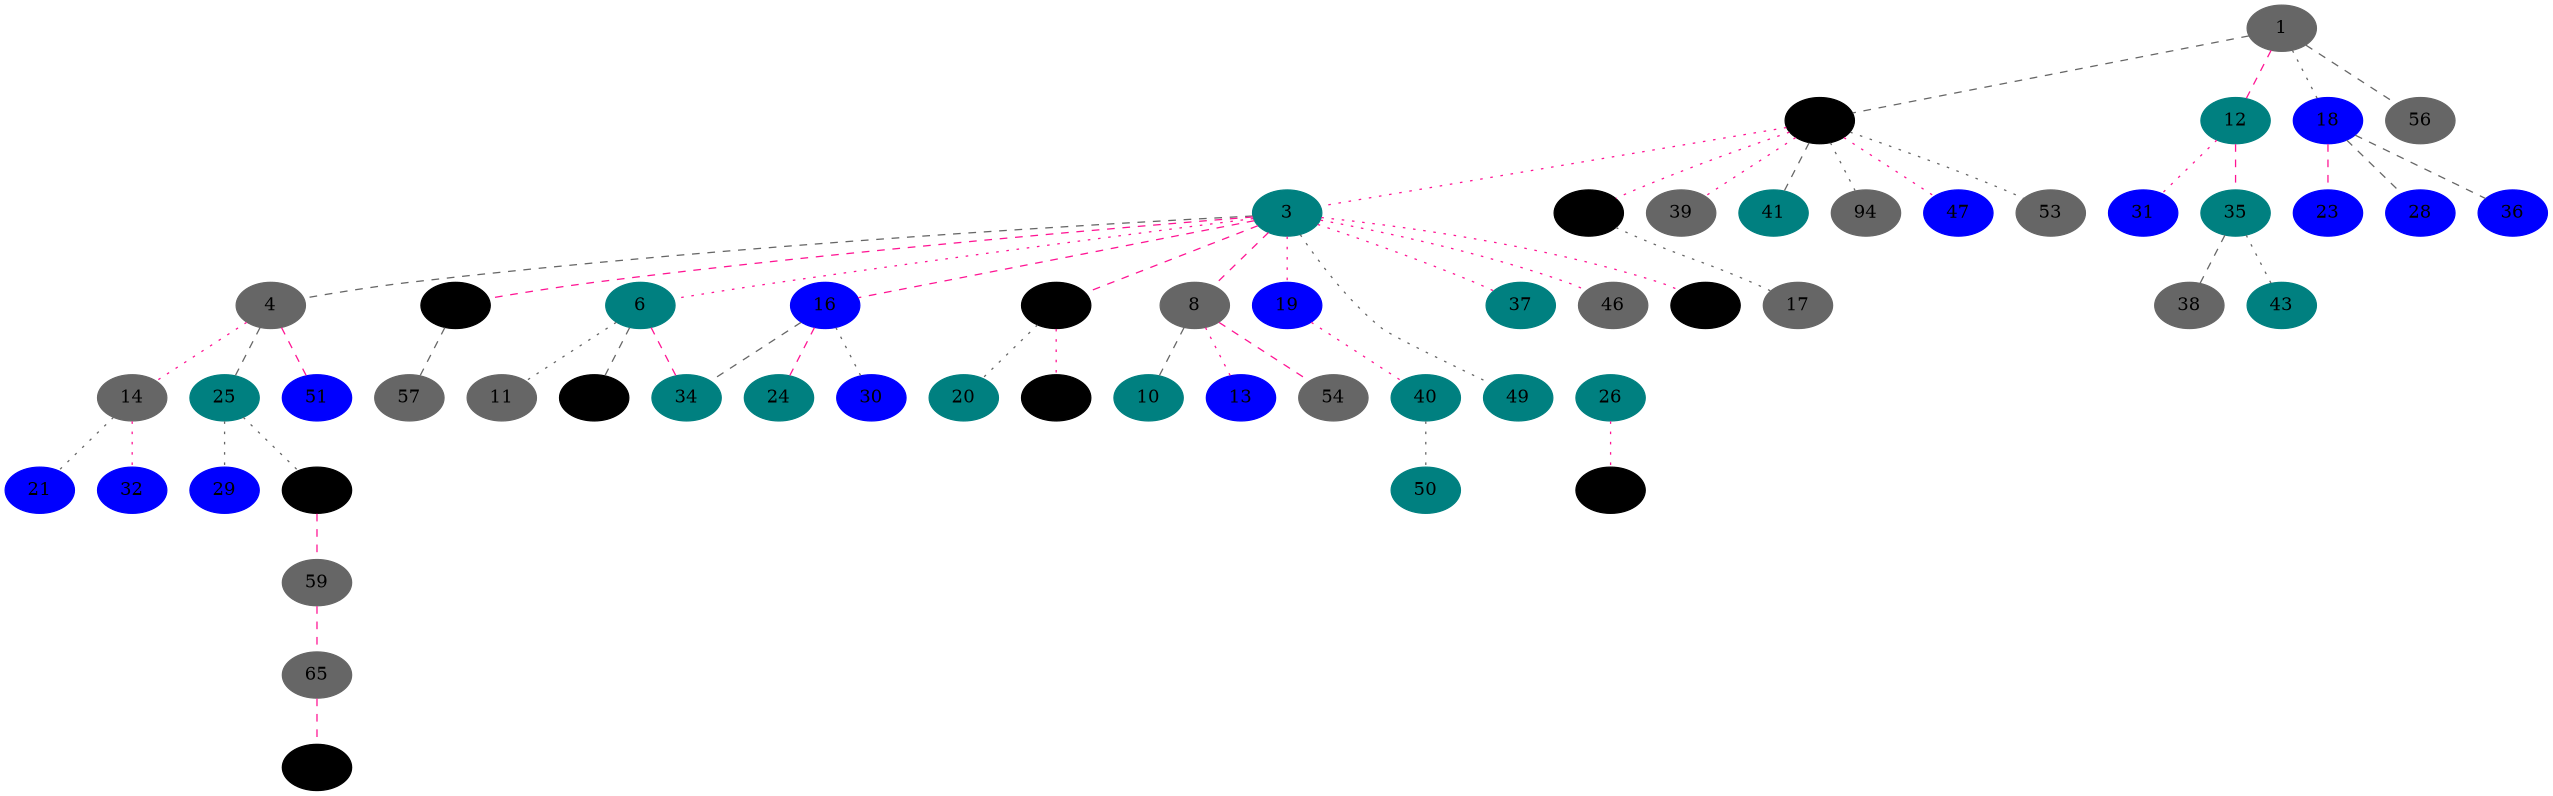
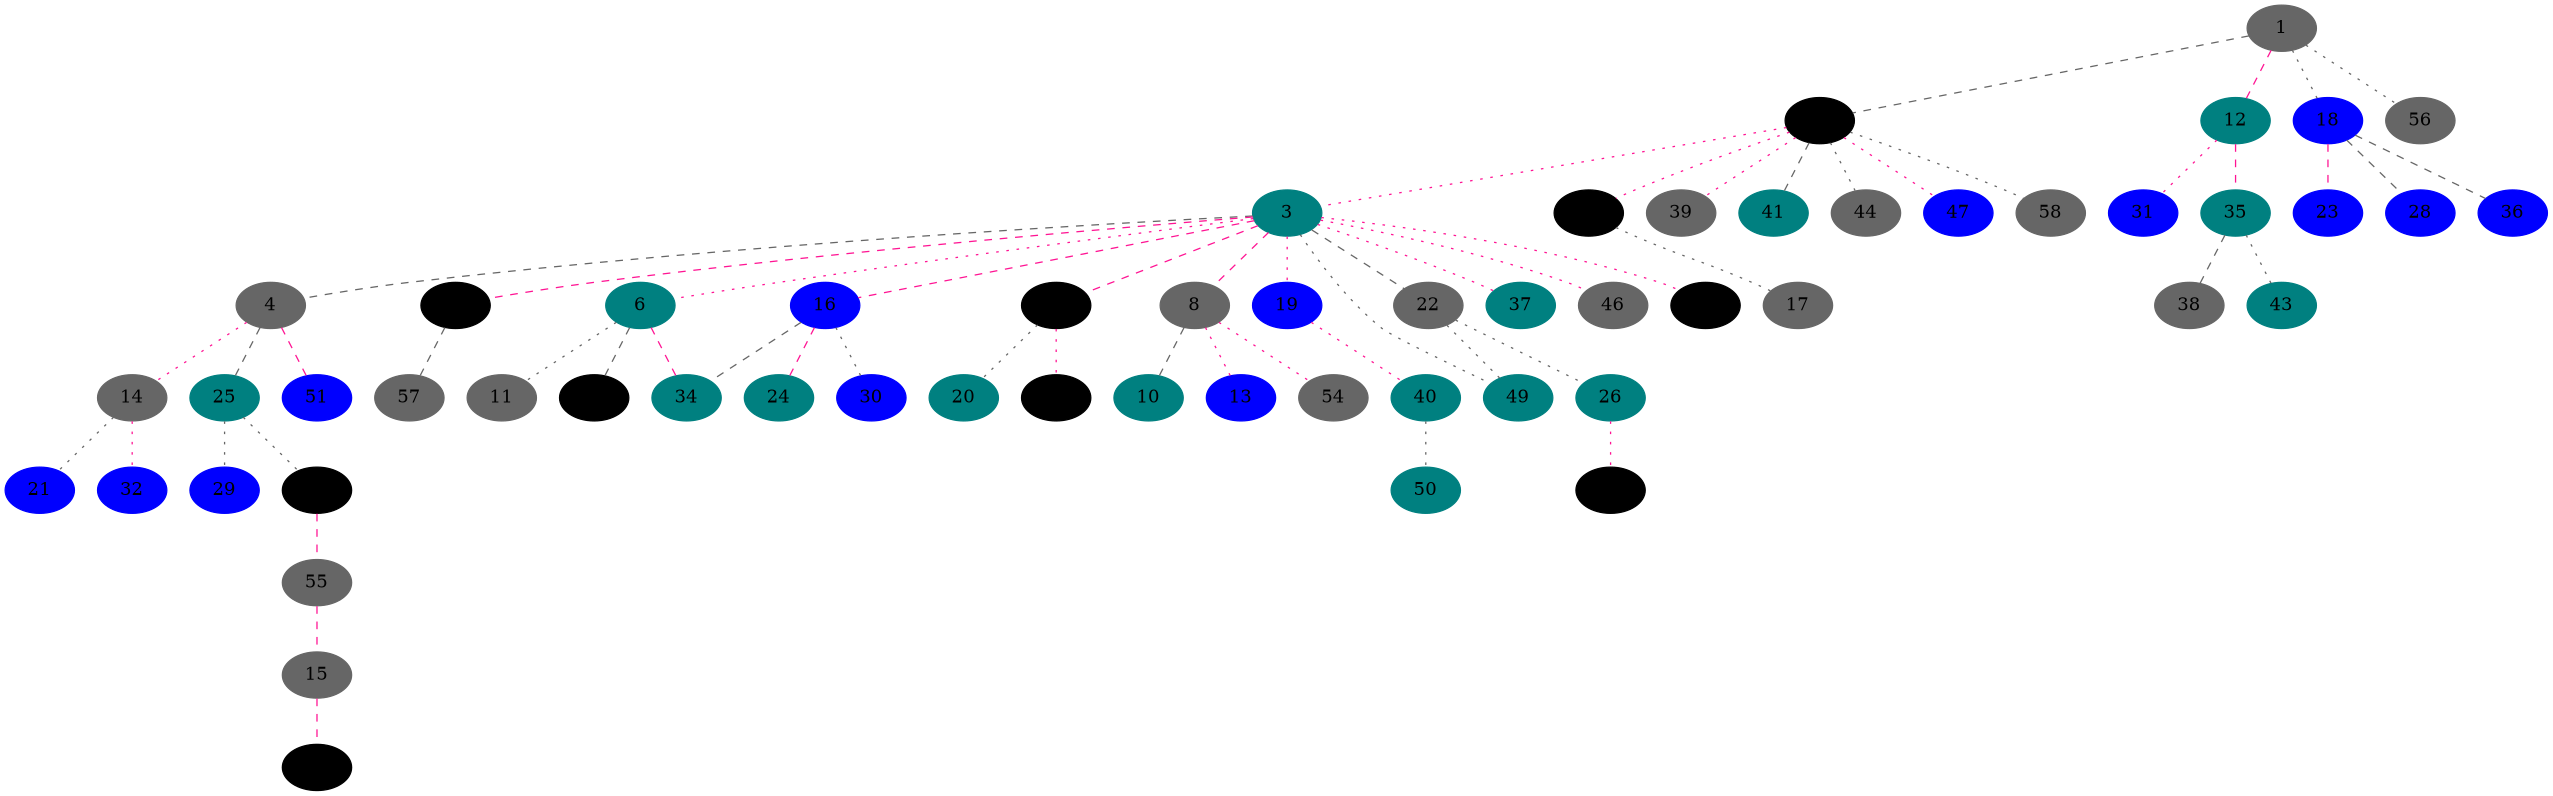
(2351, 75) -> (2351, 75)
(1866, 213) -> (1866, 213)
(2051, 213) -> (2051, 213)
none -> (1428, 305)
(1264, 352) -> (1264, 352)
(317, 583) -> (317, 583)
(317, 675) -> (317, 675)
